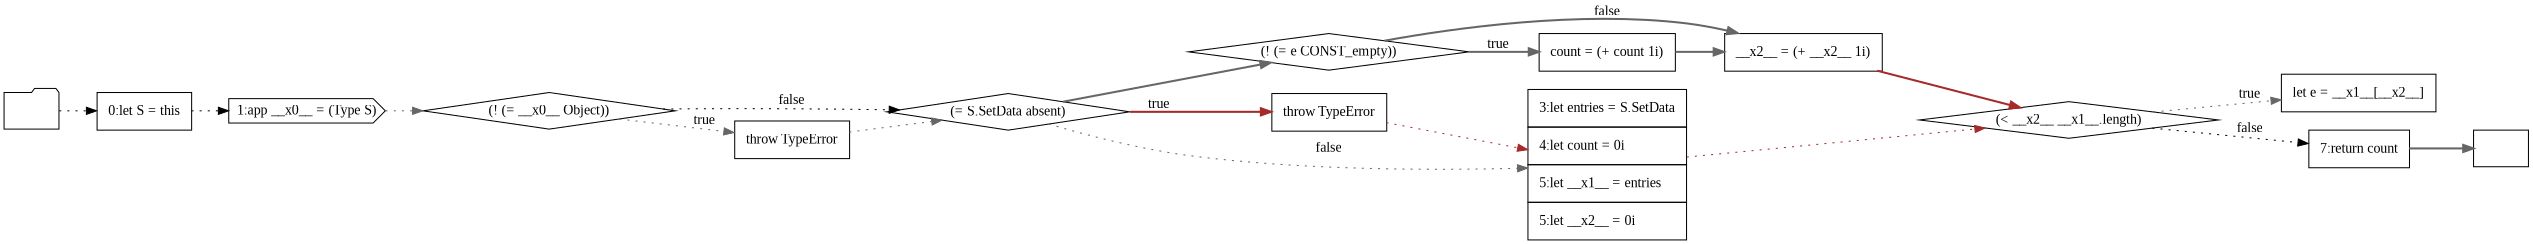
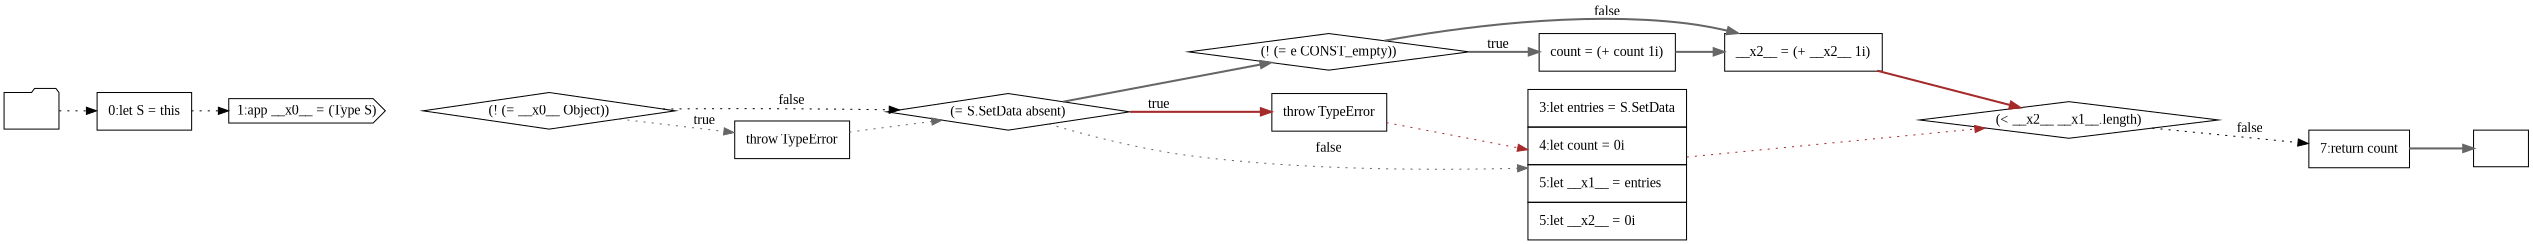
(2359, 93) -> none
(399, 111) -> none
